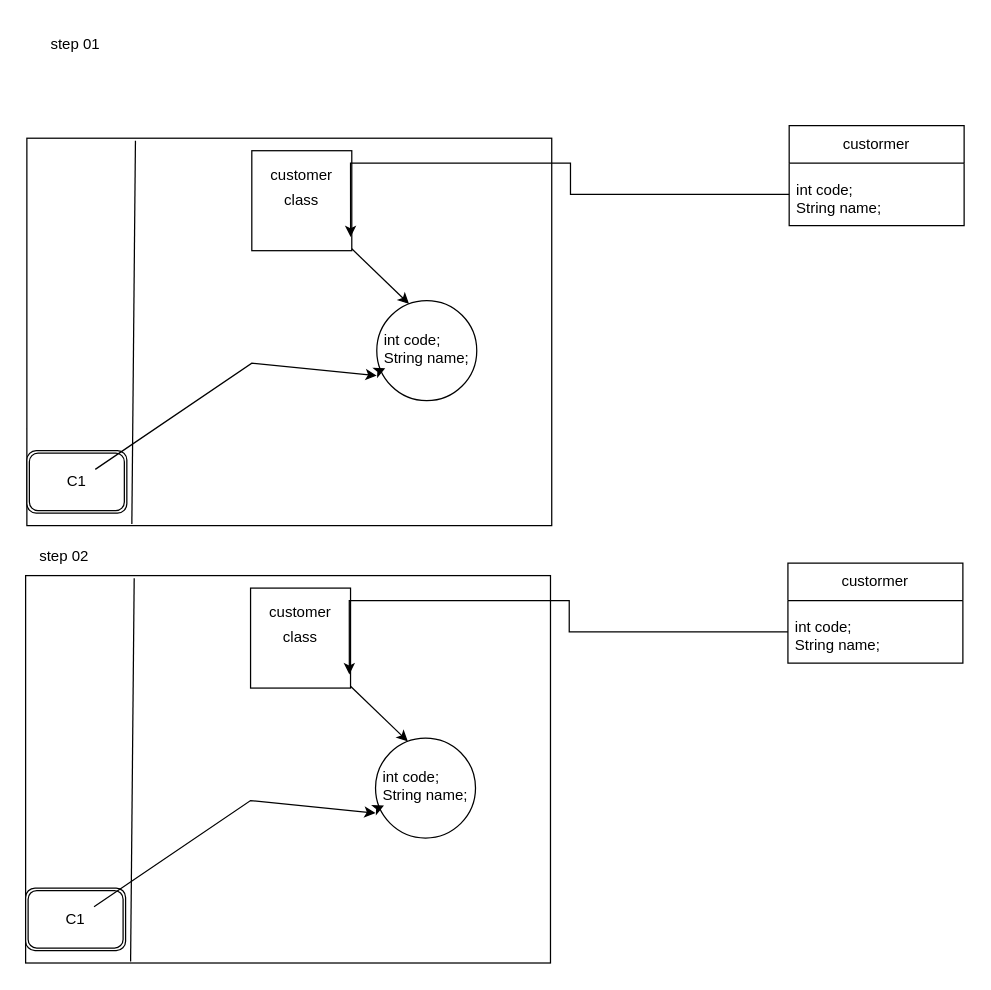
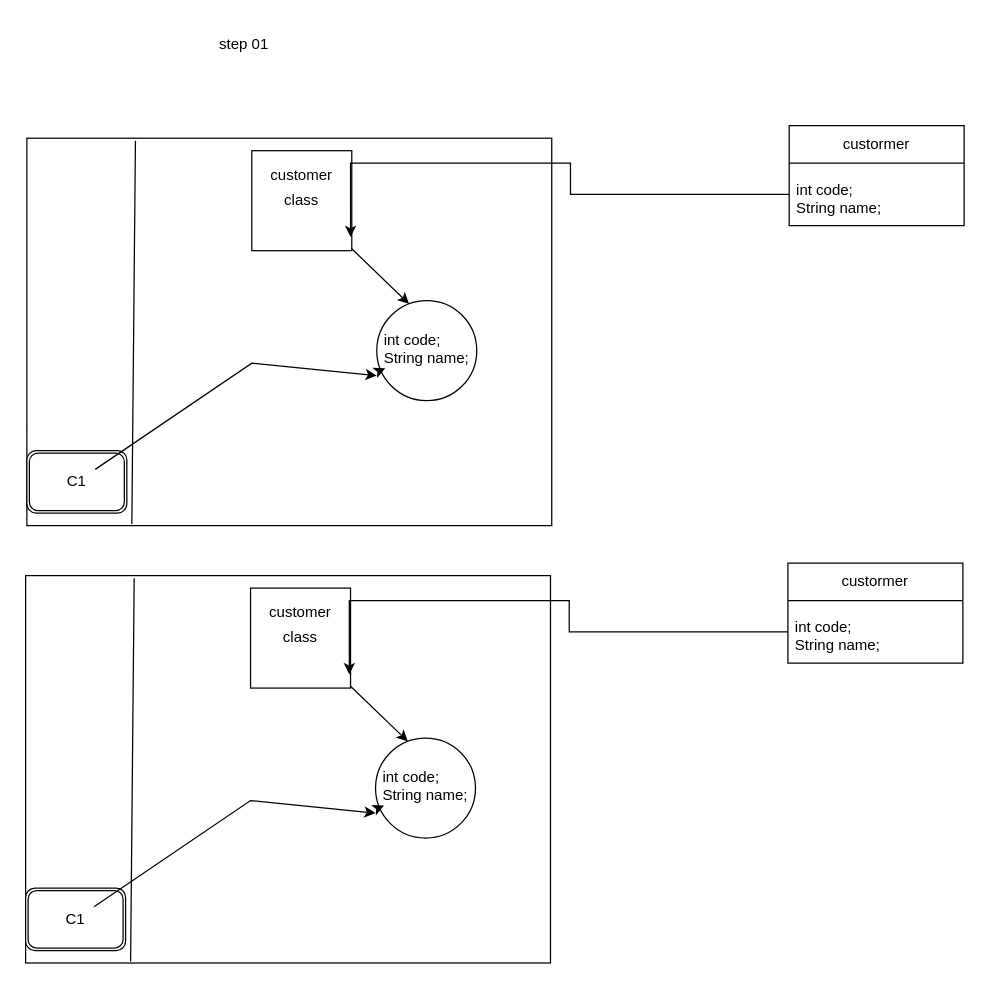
(76, 44) -> (244, 44)
(64, 557) -> none
